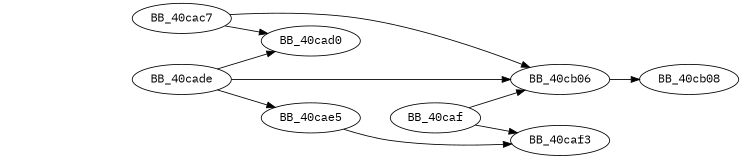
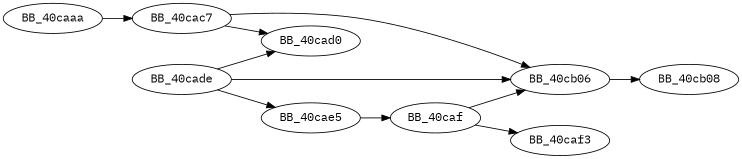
none -> (53, 18)
(423, 144) -> (371, 118)
